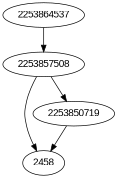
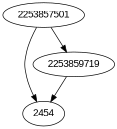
(44, 15) -> none
(44, 64) -> (44, 15)
(74, 114) -> (74, 64)
(44, 163) -> (44, 114)
